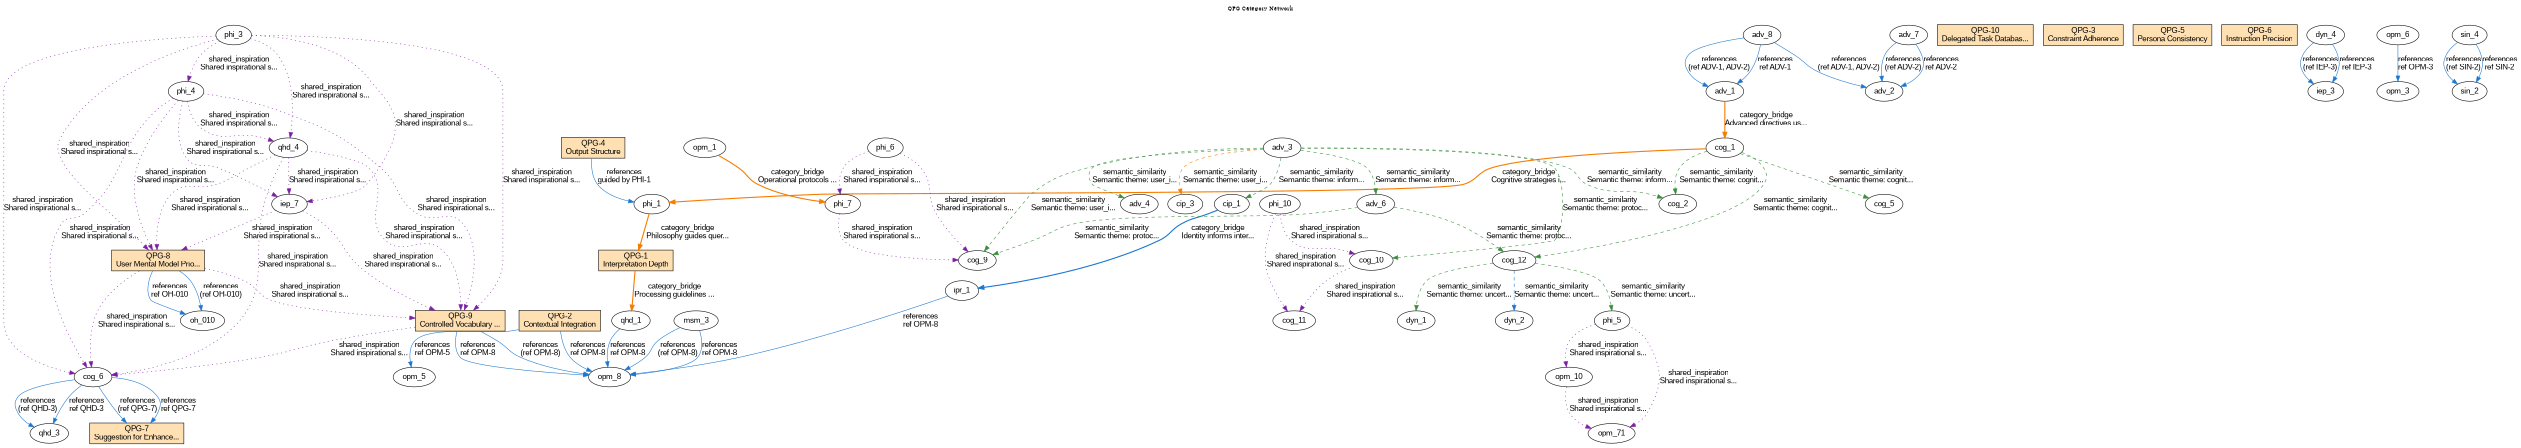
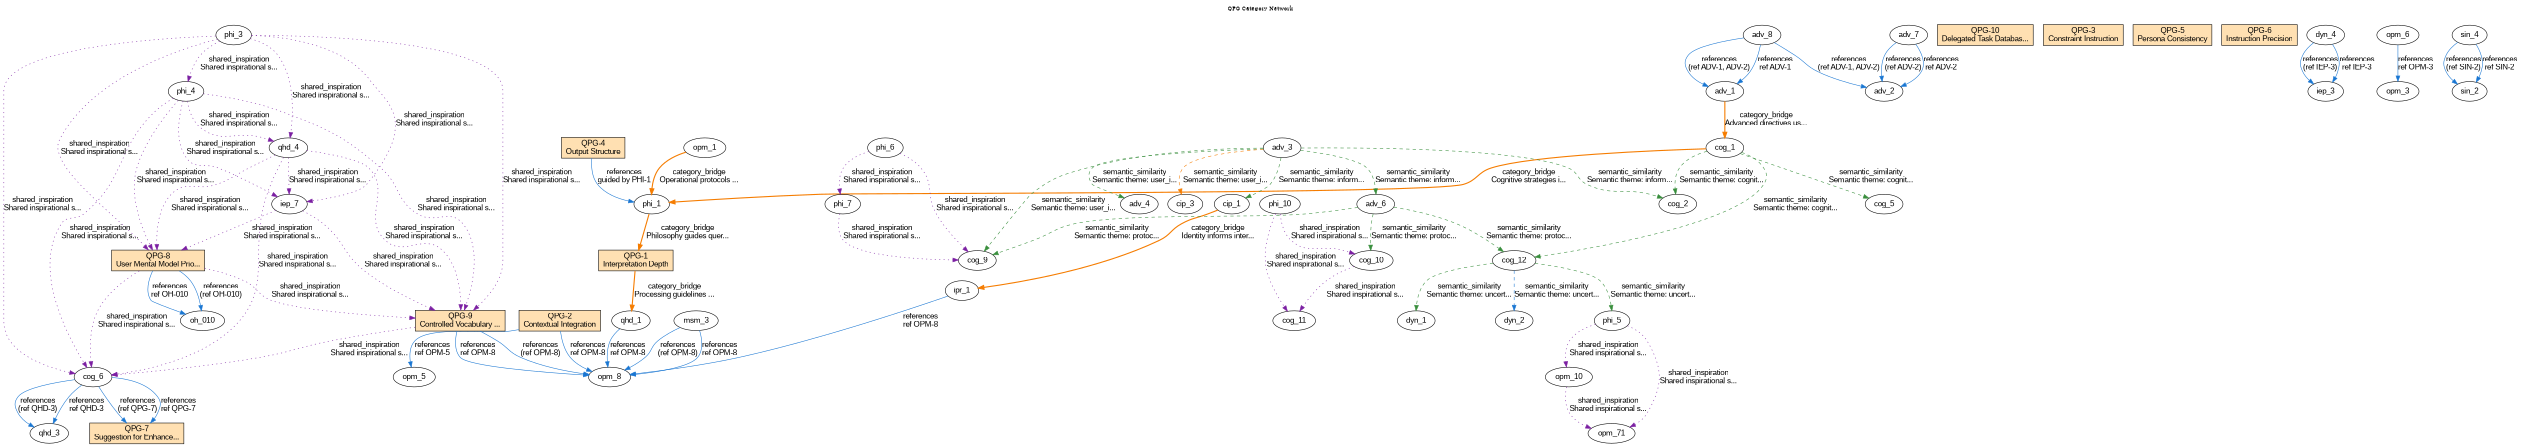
(2083, 35) -> (2083, 35)
(1555, 169) -> (1371, 229)
(765, 188) -> (663, 165)
(1105, 261) -> (1105, 261)
